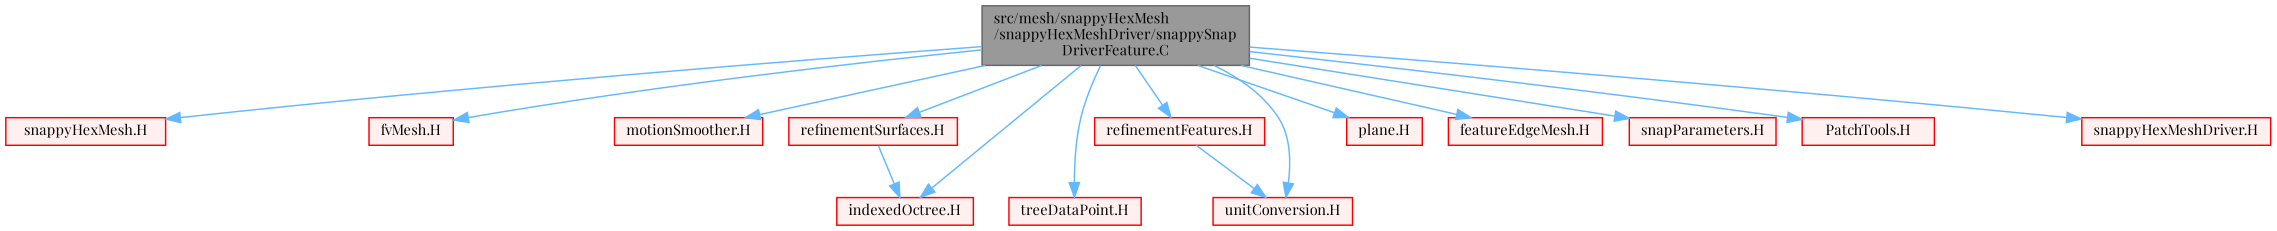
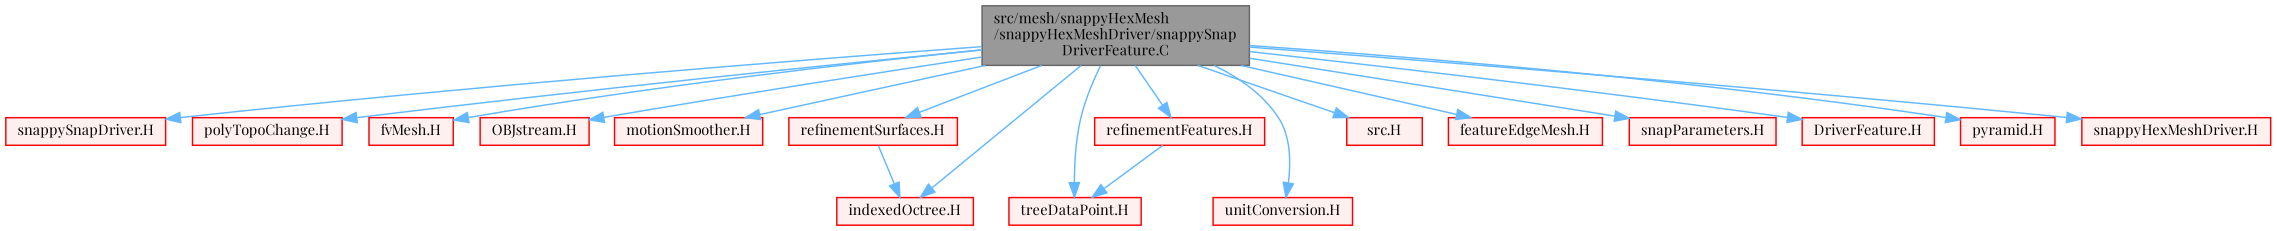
(86, 131) -> (86, 131)
none -> (267, 131)
none -> (535, 131)
(1384, 131) -> (1384, 131)
(1868, 131) -> (1868, 131)
none -> (2008, 131)
(1225, 167) -> (1134, 167)
